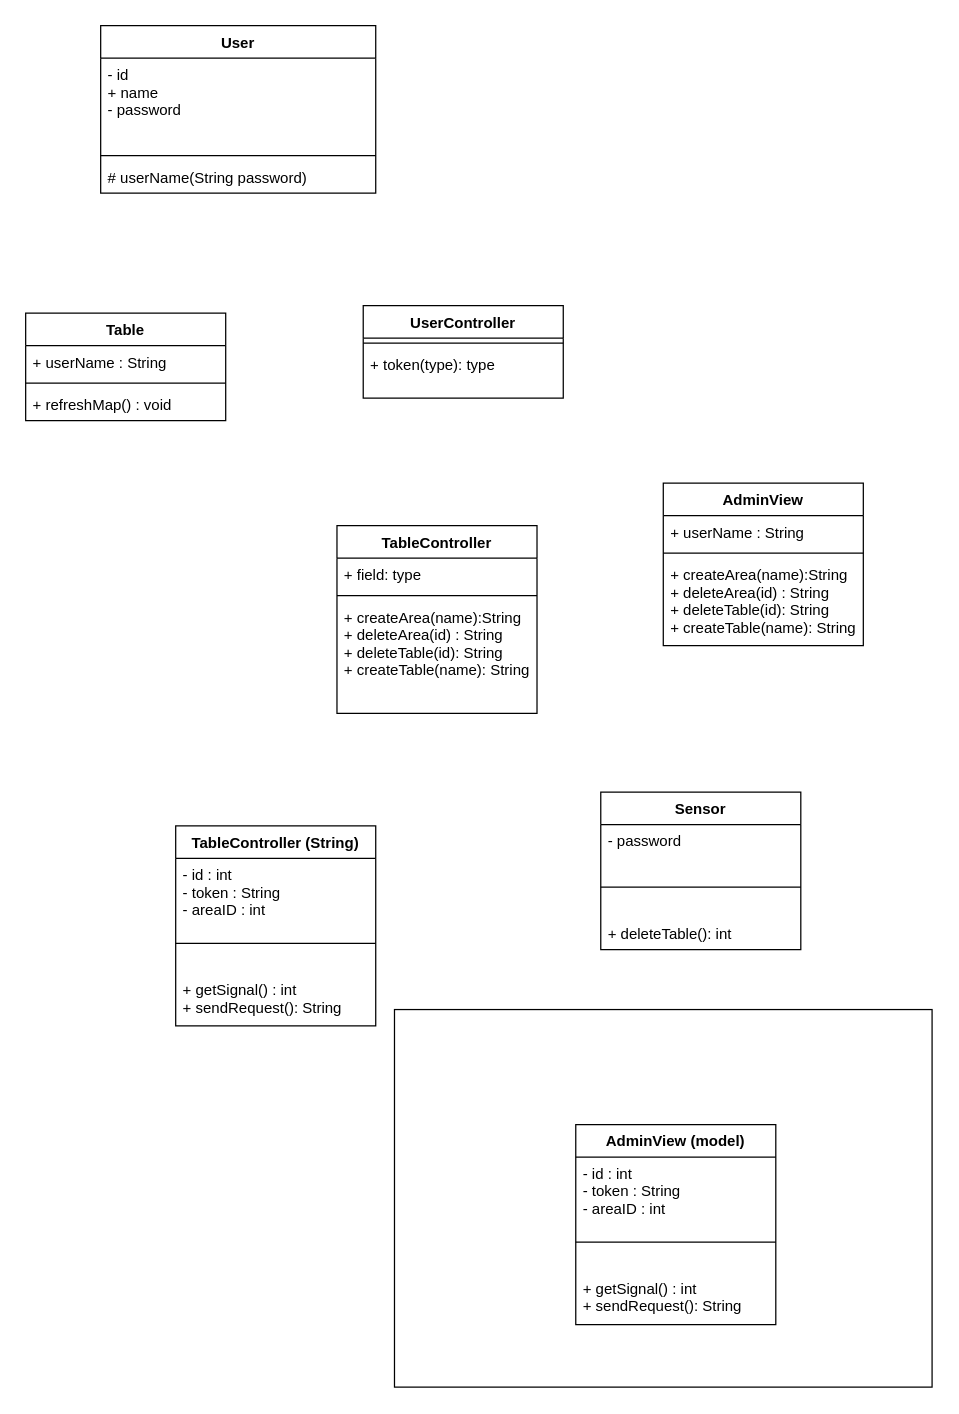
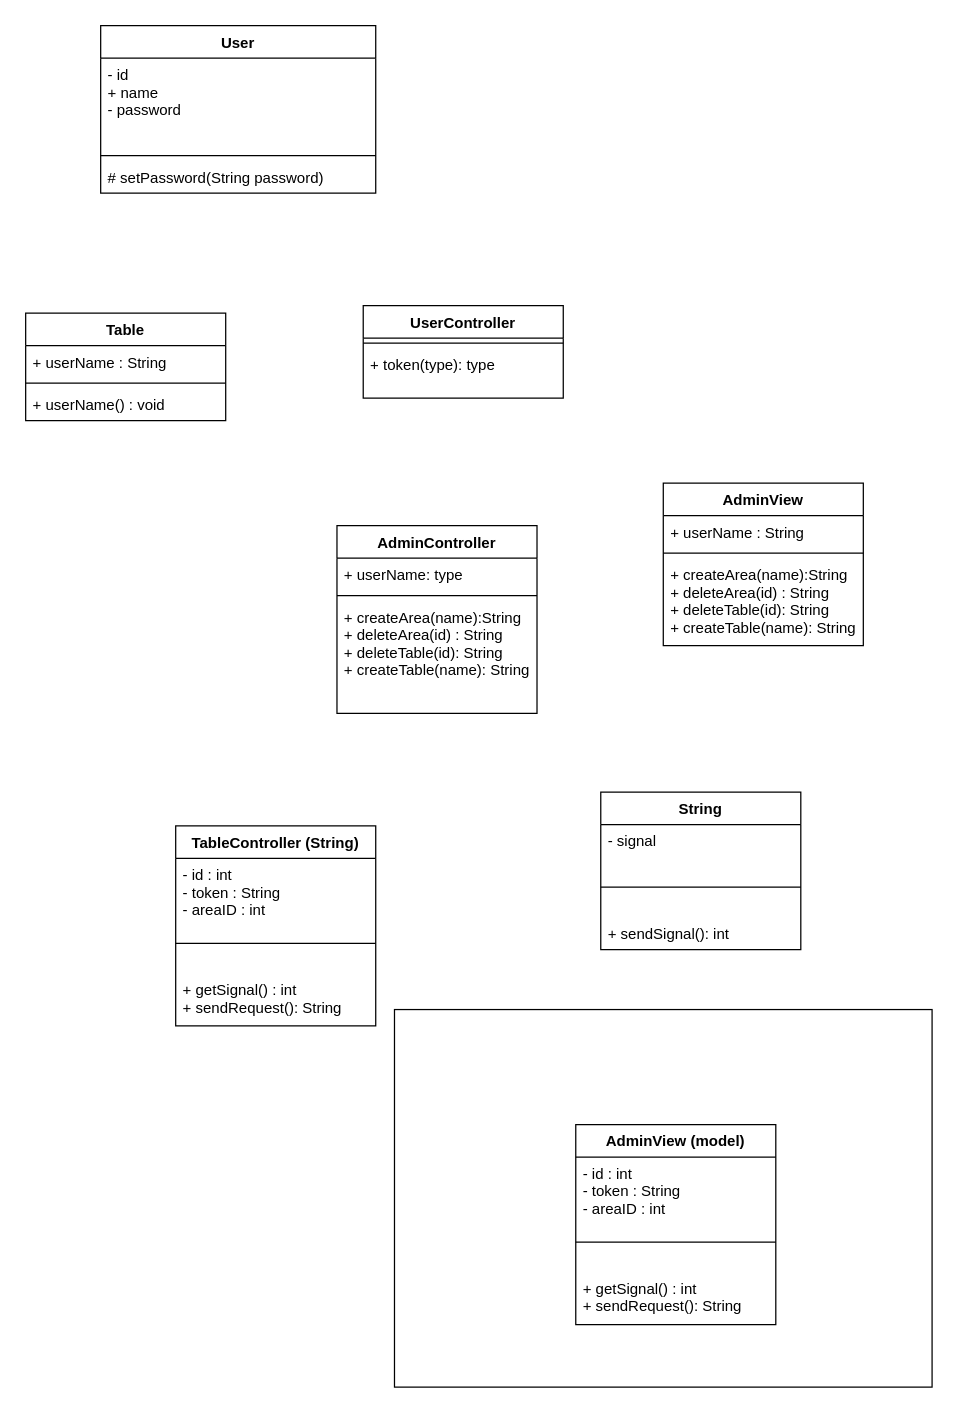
(215, 178) -> (228, 178)
(111, 405) -> (103, 405)
(436, 543) -> (436, 543)
(389, 575) -> (405, 575)
(700, 809) -> (700, 809)
(648, 841) -> (635, 841)
(680, 934) -> (676, 934)
